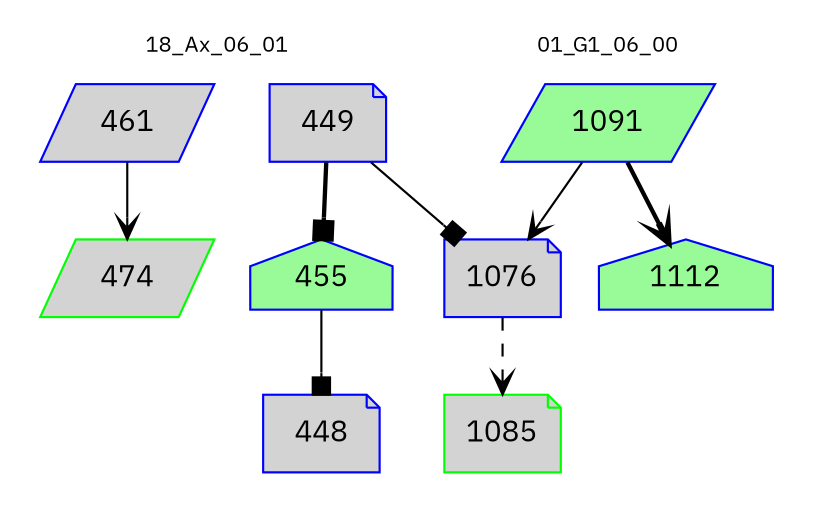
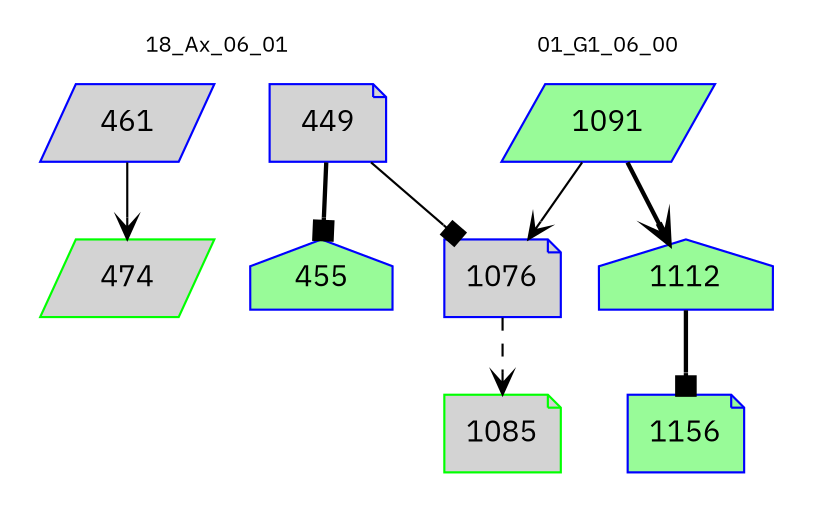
(321, 434) -> none
none -> (686, 434)
